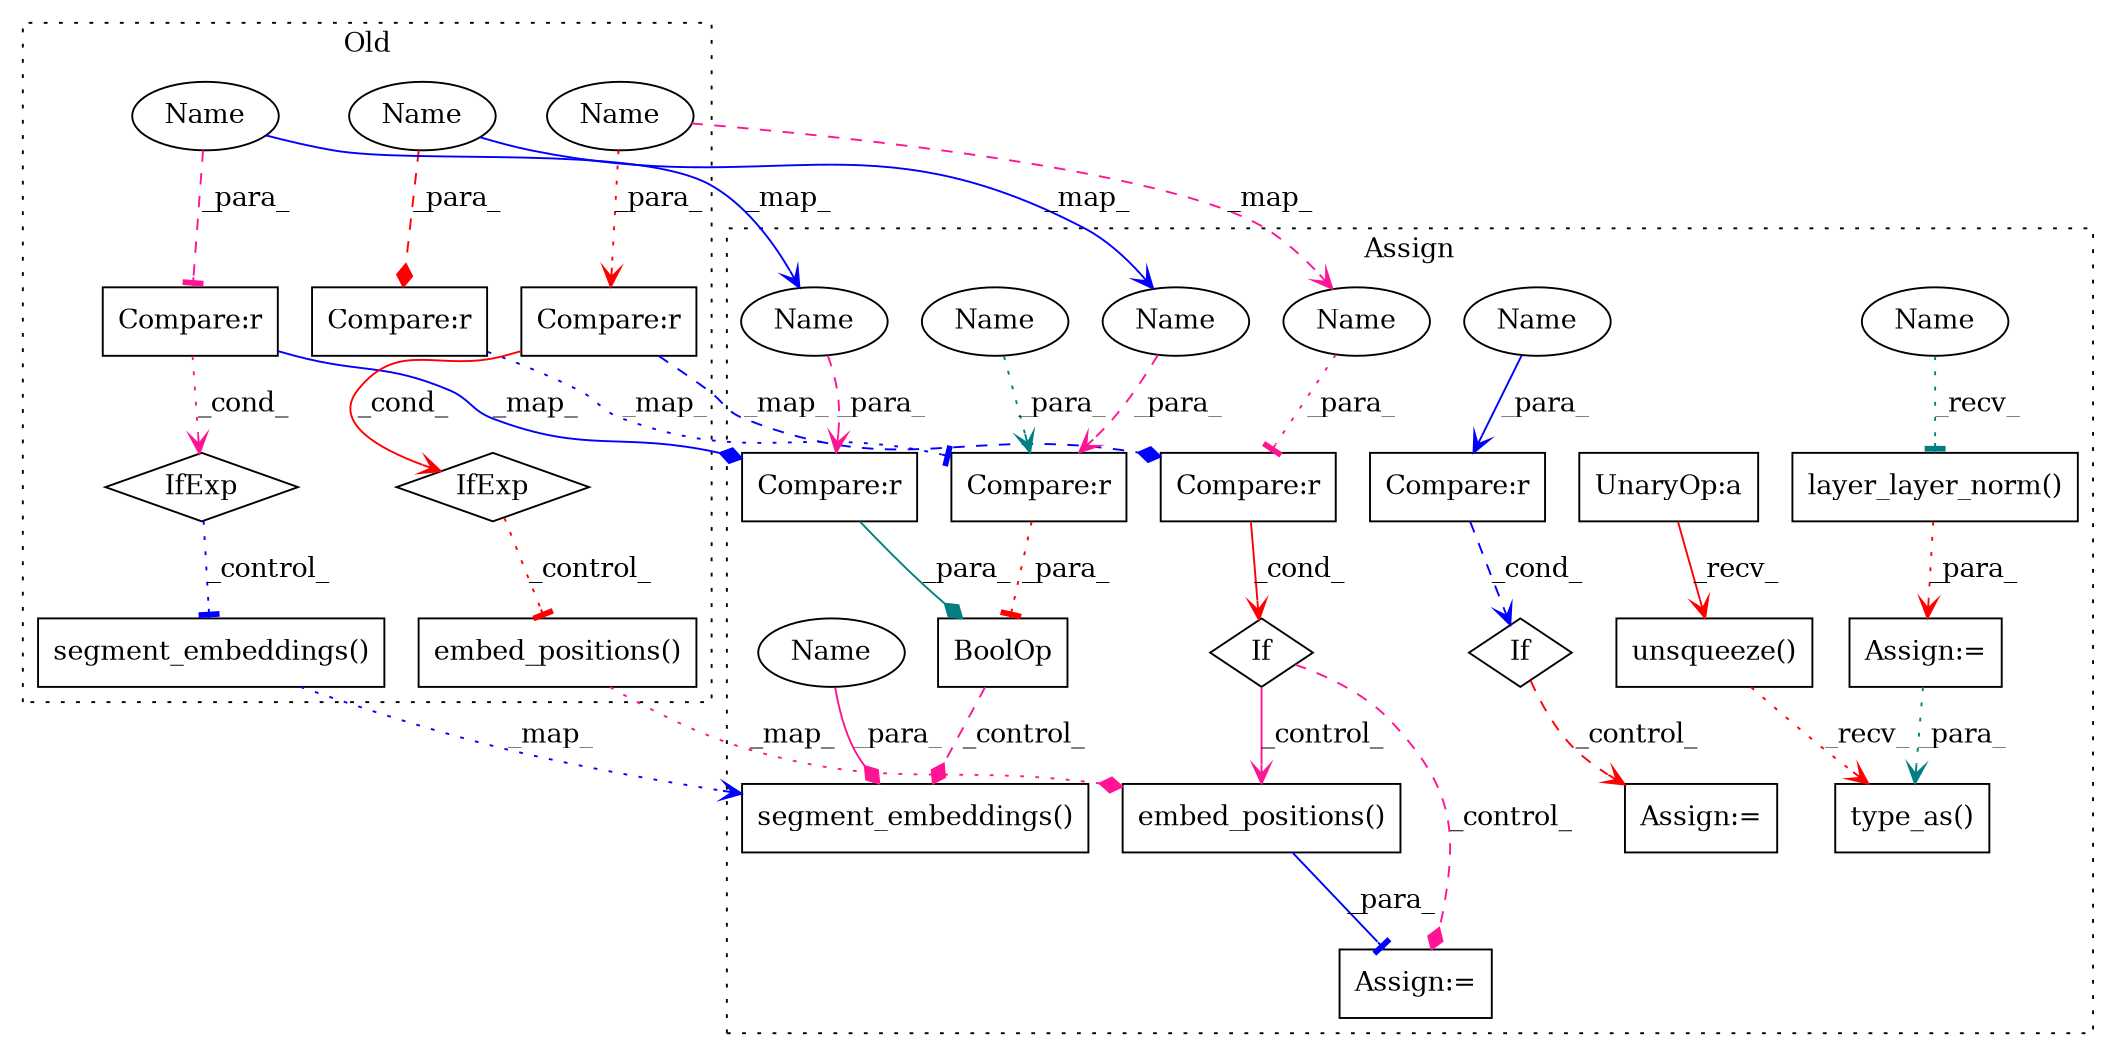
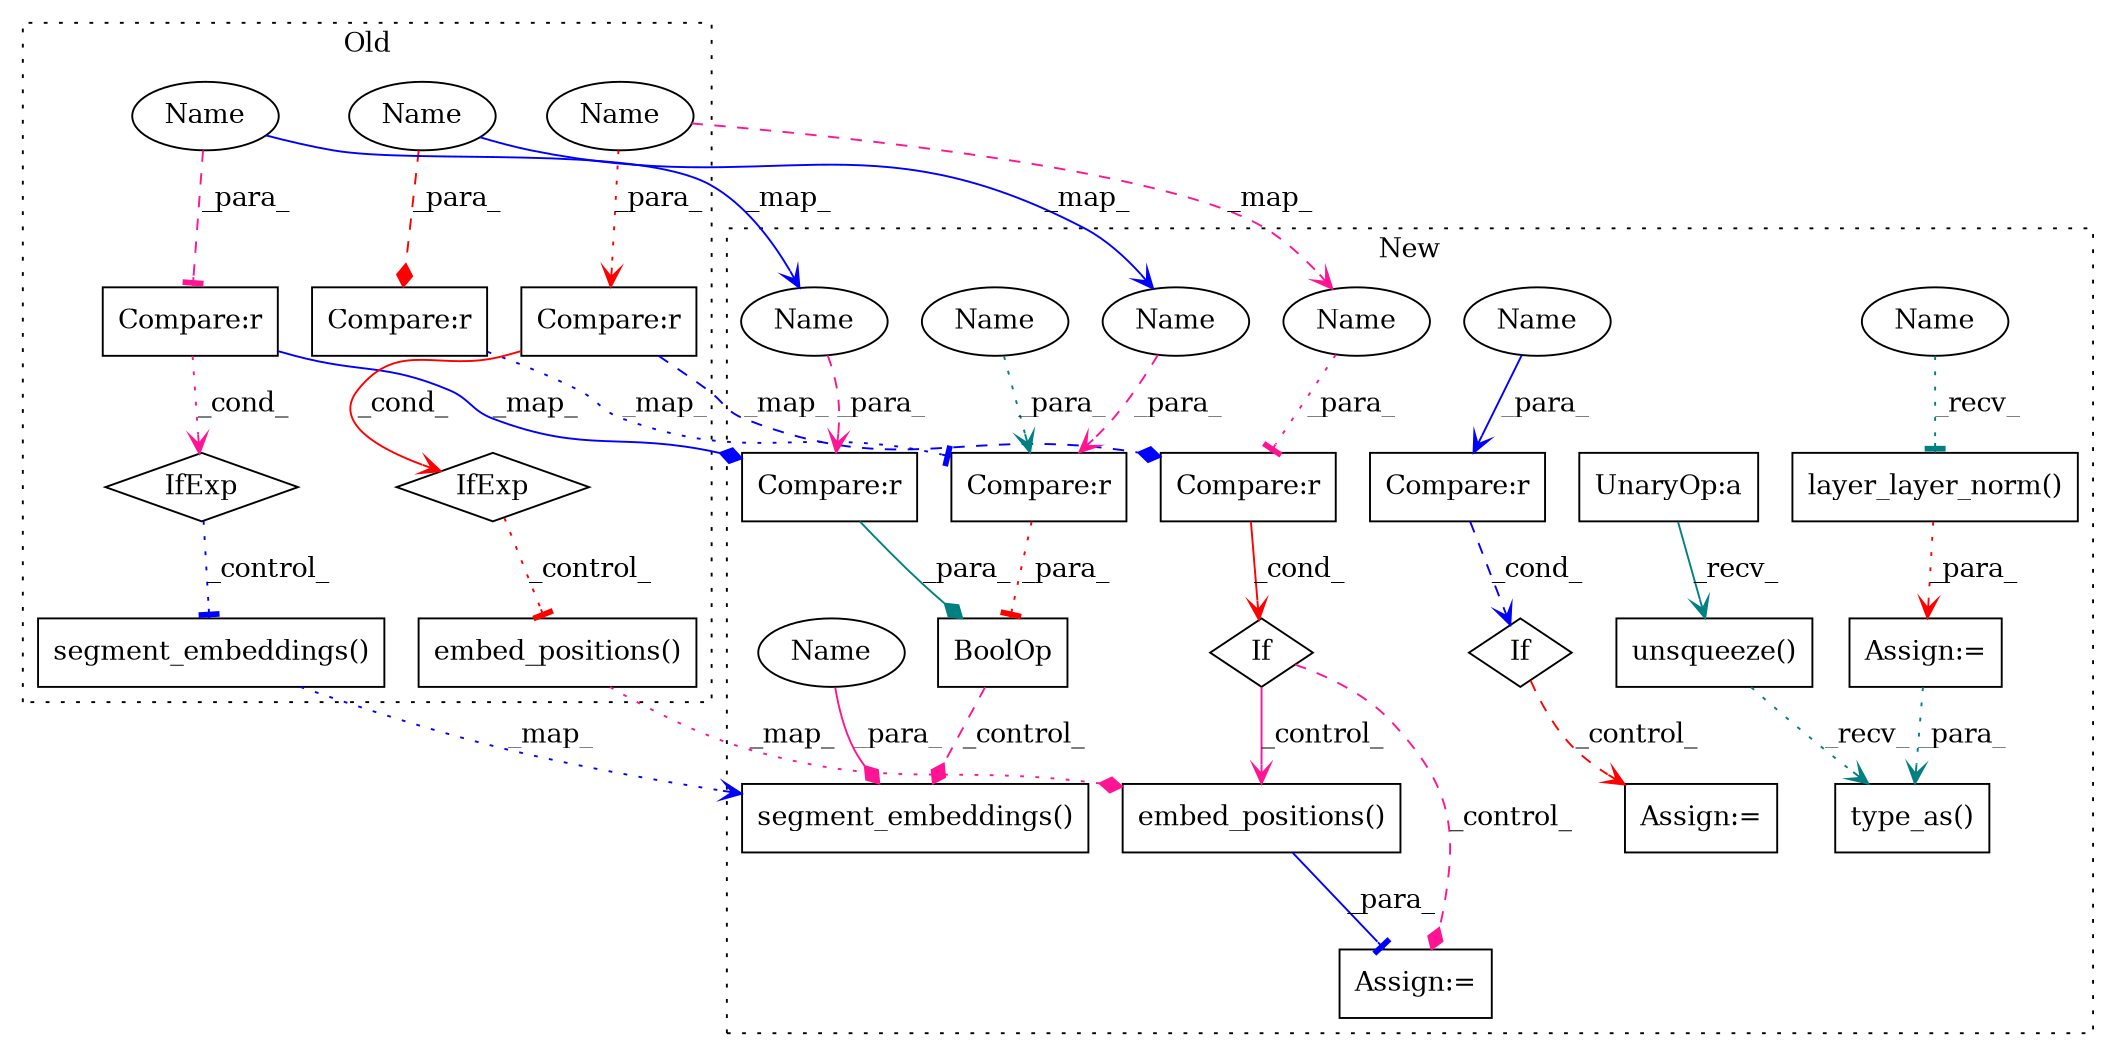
(1410, 250) -> (1410, 250)
(1689, 561) -> (1689, 561)
(1801, 730) -> (1801, 730)
